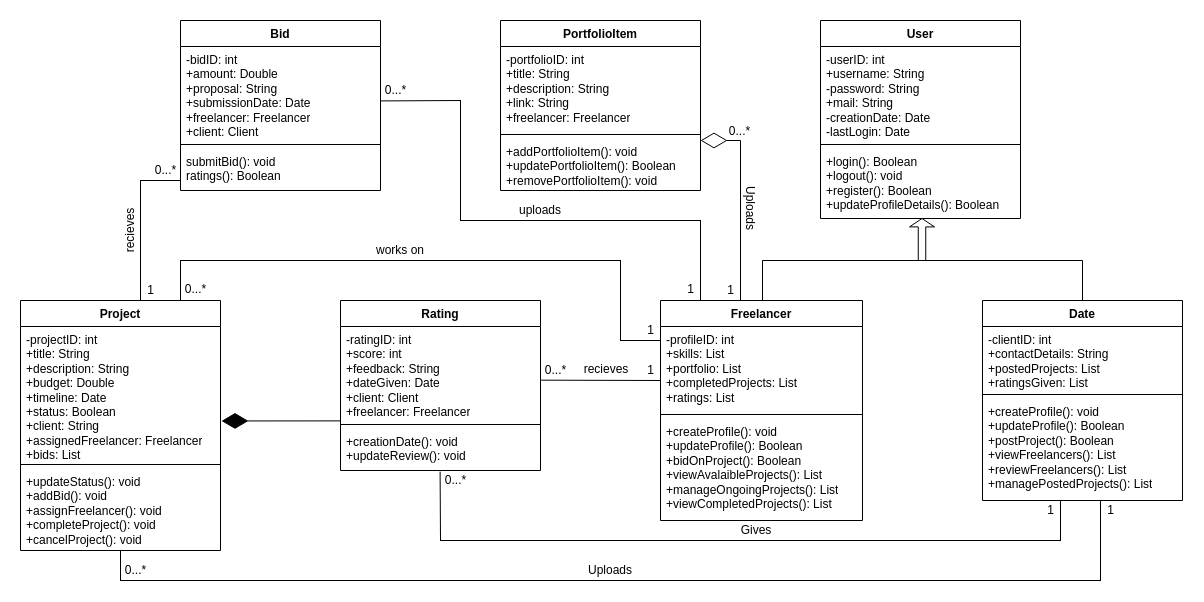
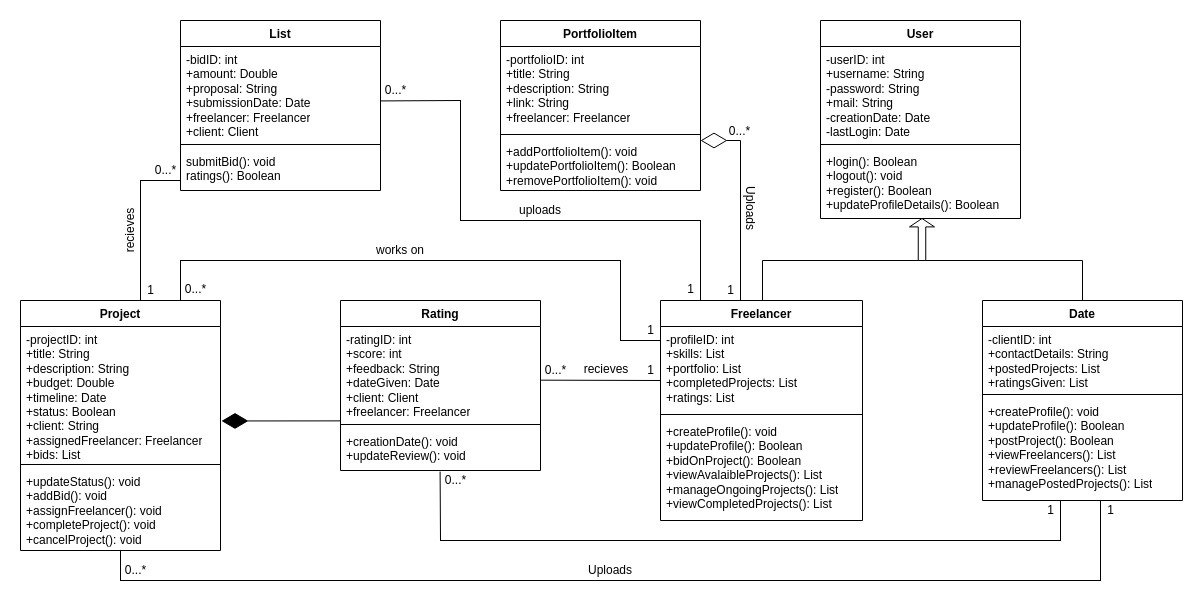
(281, 35) -> (281, 35)
(757, 531) -> none
